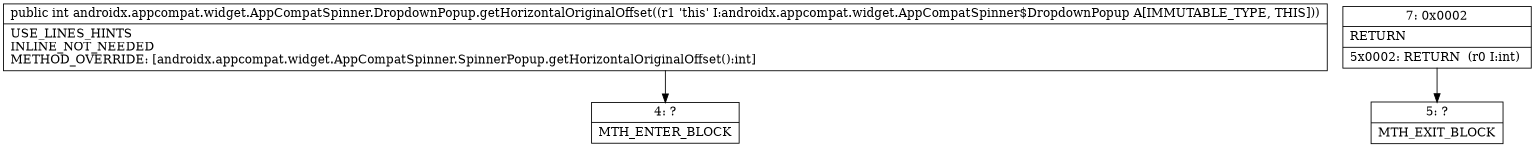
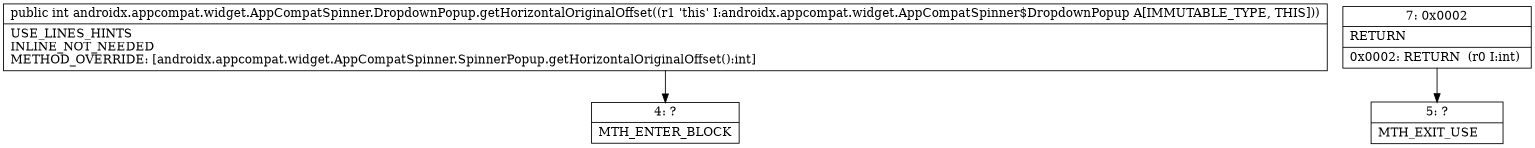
(1437, 57) -> (1437, 57)
(1437, 133) -> (1428, 133)
